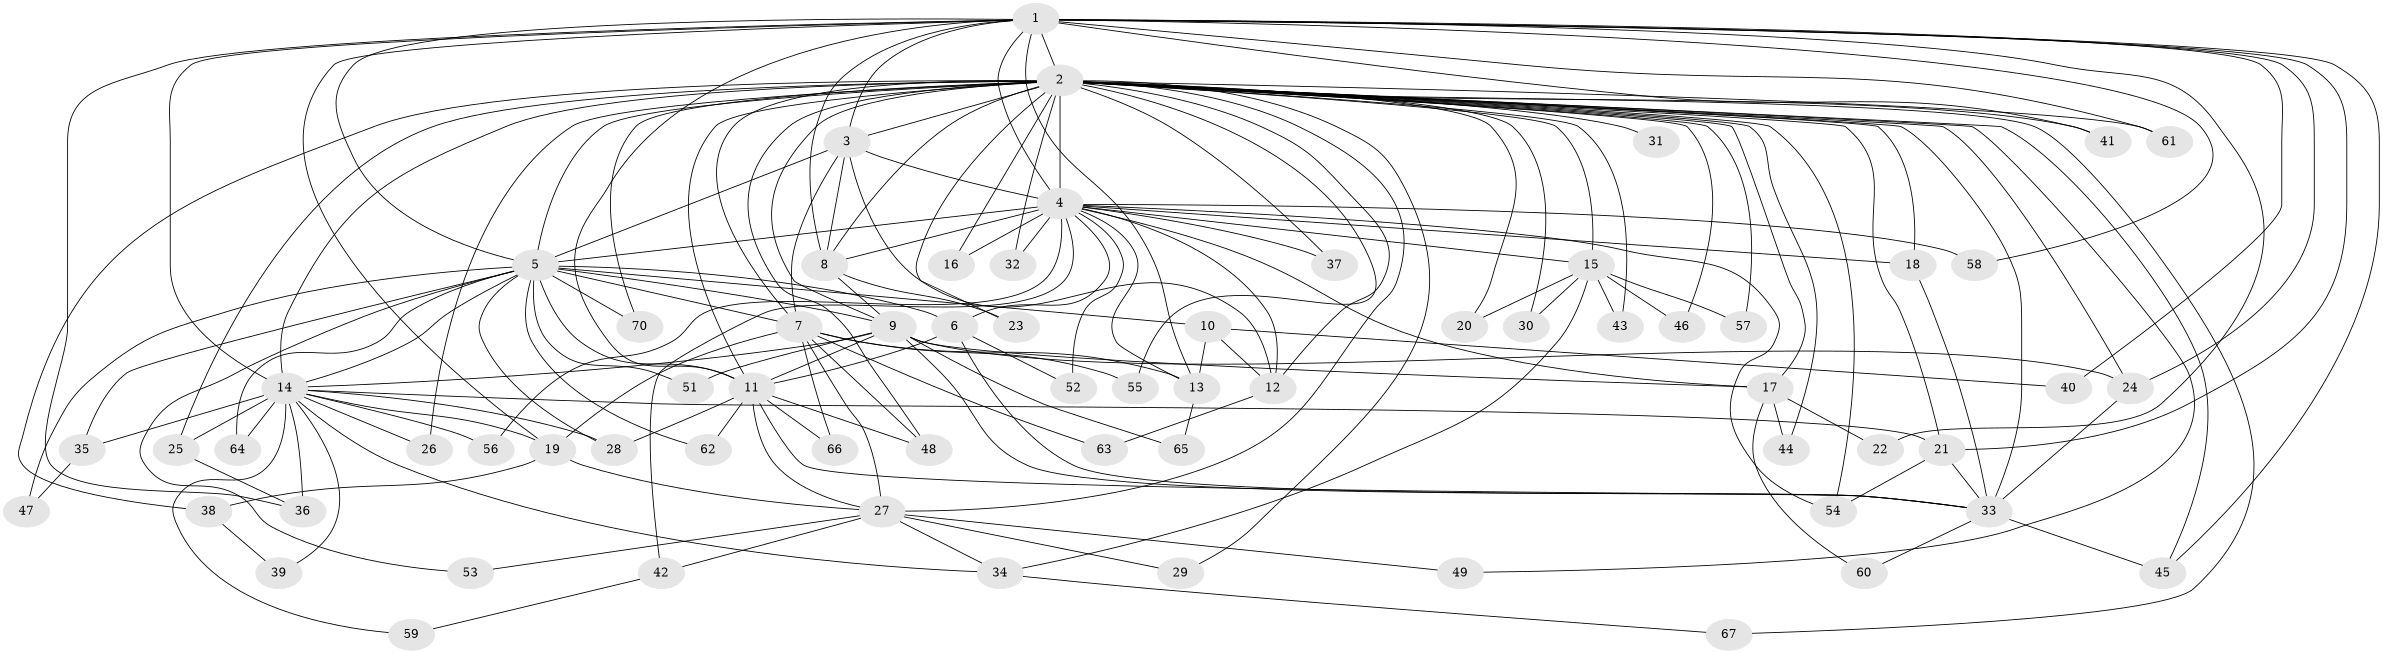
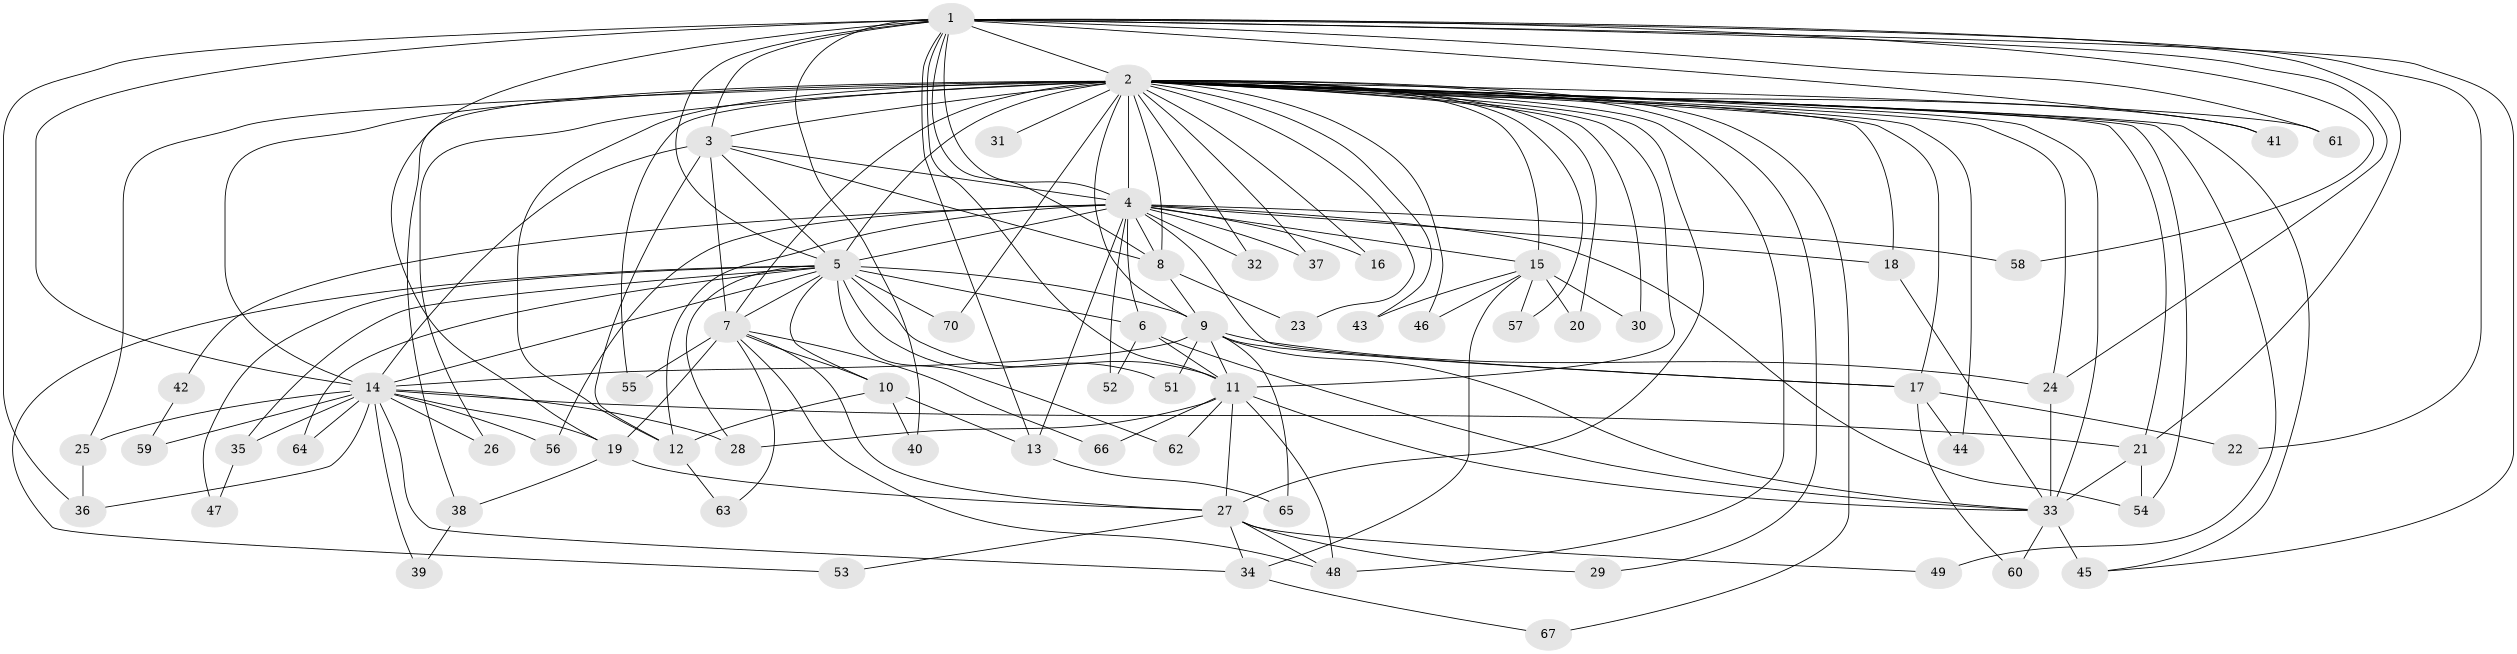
none -> (514, 230)
(1001, 352) -> (807, 358)
(772, 542) -> (1279, 542)
